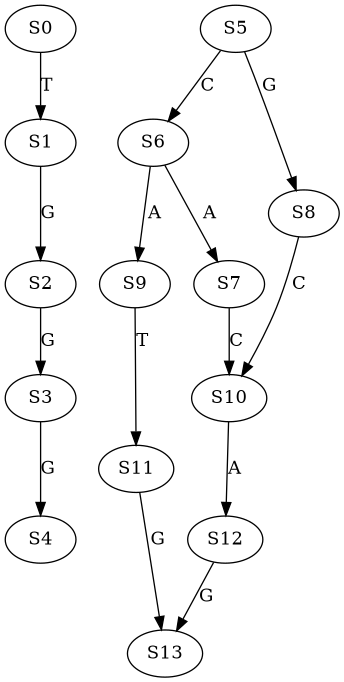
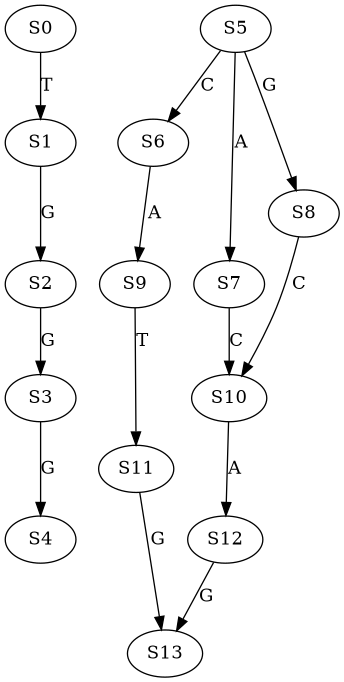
(188, 208) -> (233, 150)
